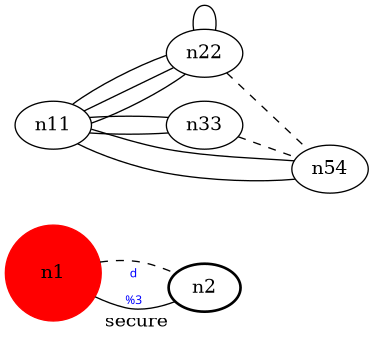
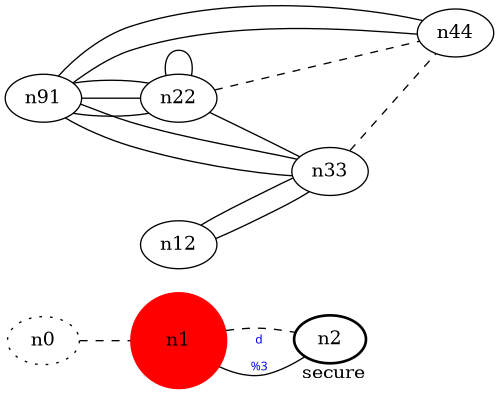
(53, 125) -> (43, 98)
none -> (255, 134)
(330, 169) -> (456, 33)
none -> (179, 245)
none -> (43, 341)
